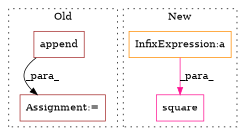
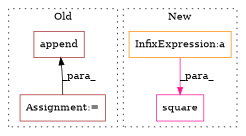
(24, 73) -> (62, 80)
